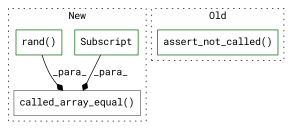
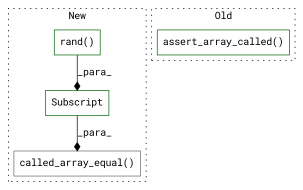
(218, 42) -> (223, 42)
(48, 70) -> (77, 69)
